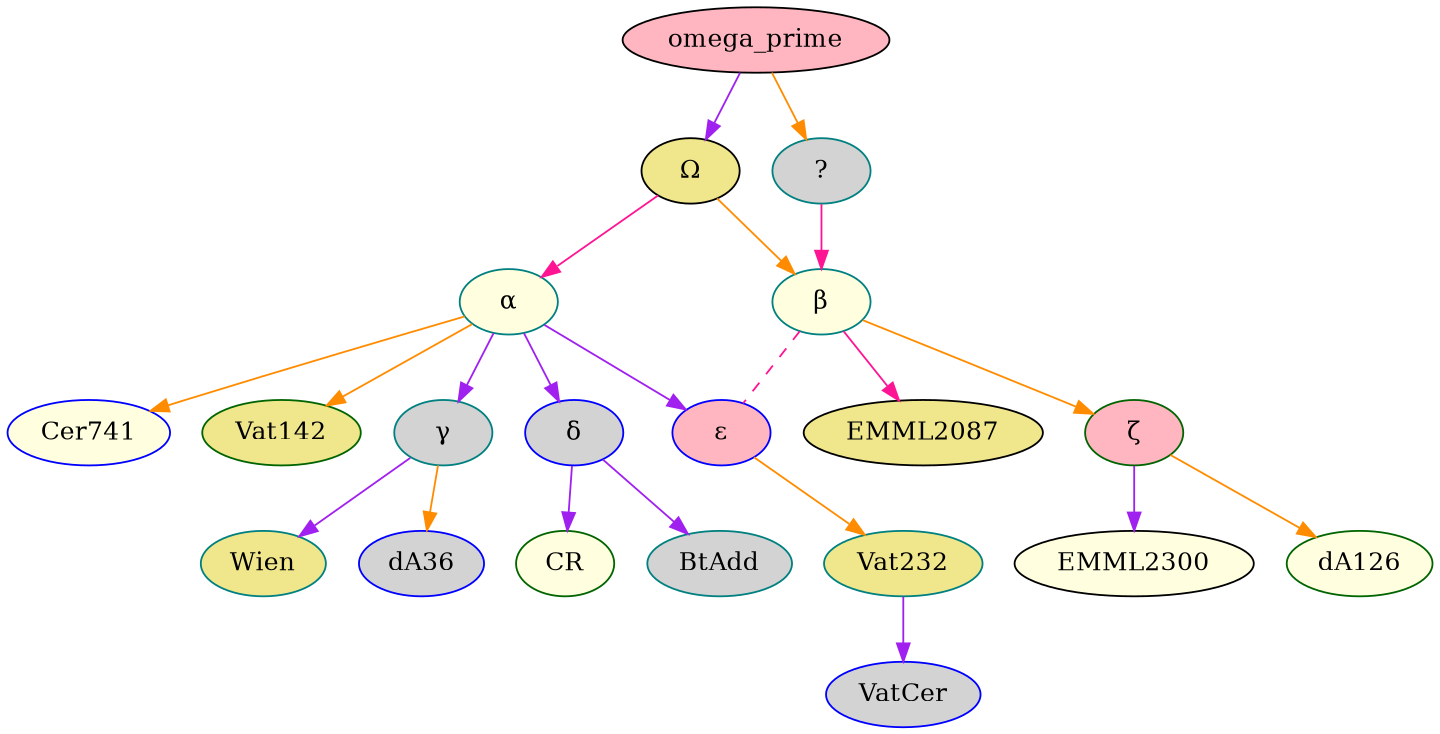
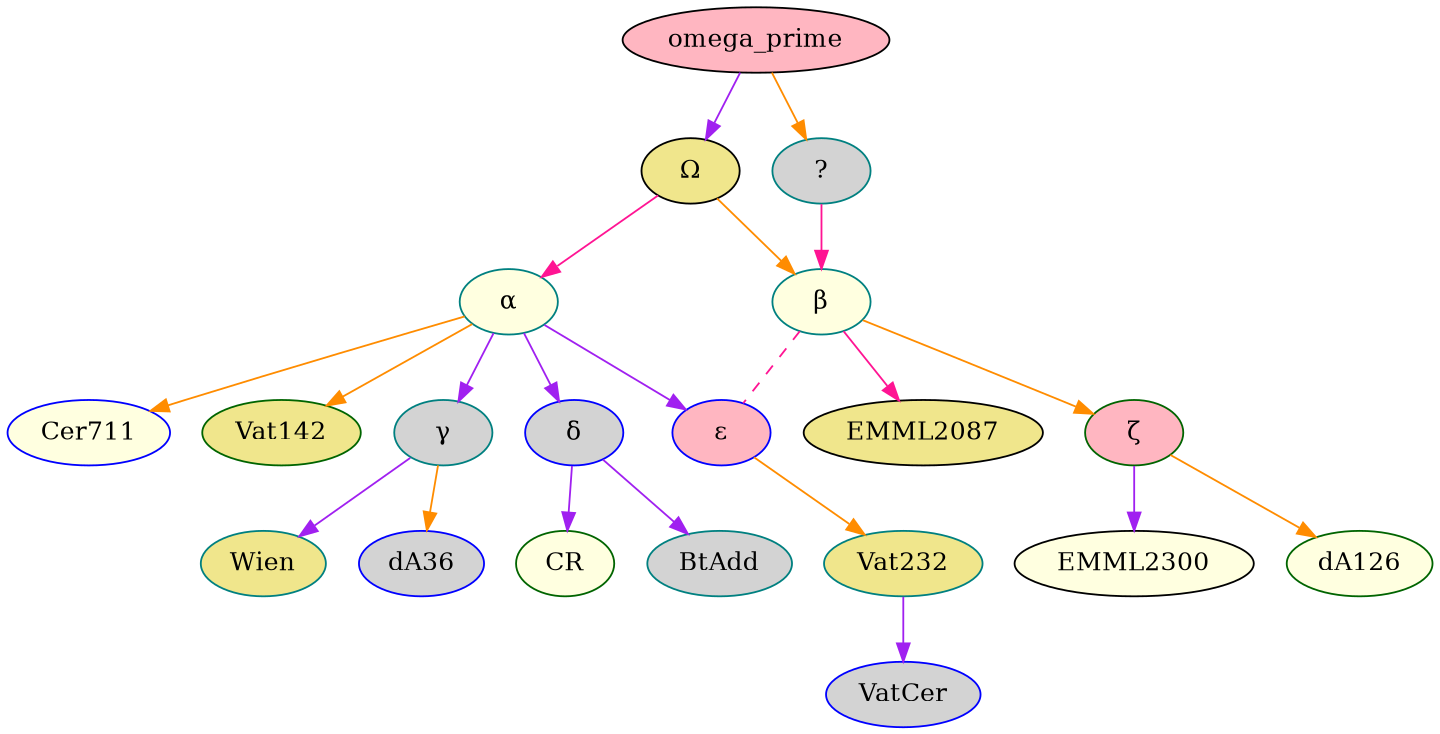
(89, 433) -> (89, 433)
